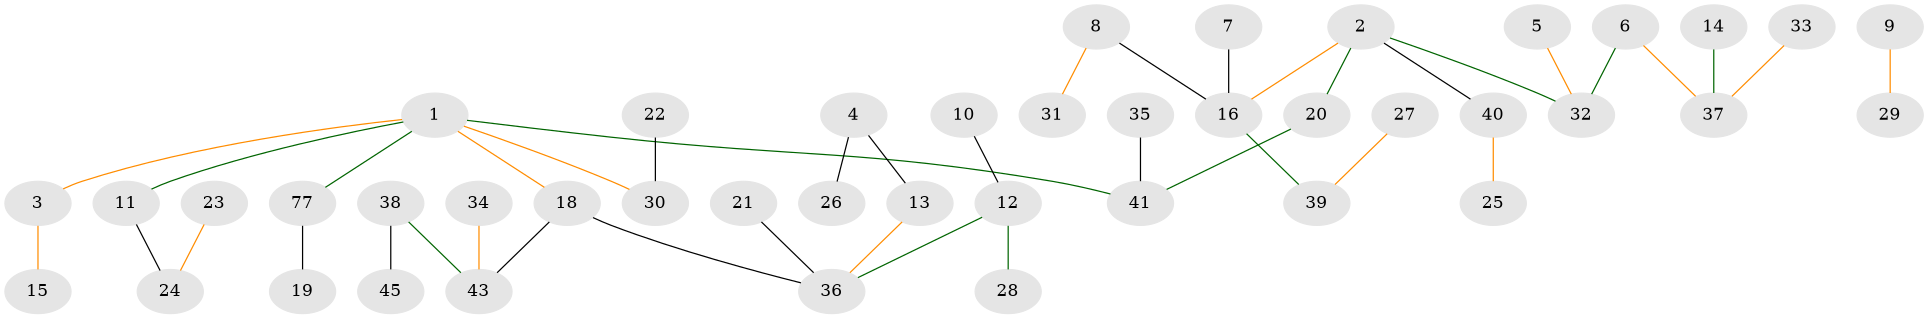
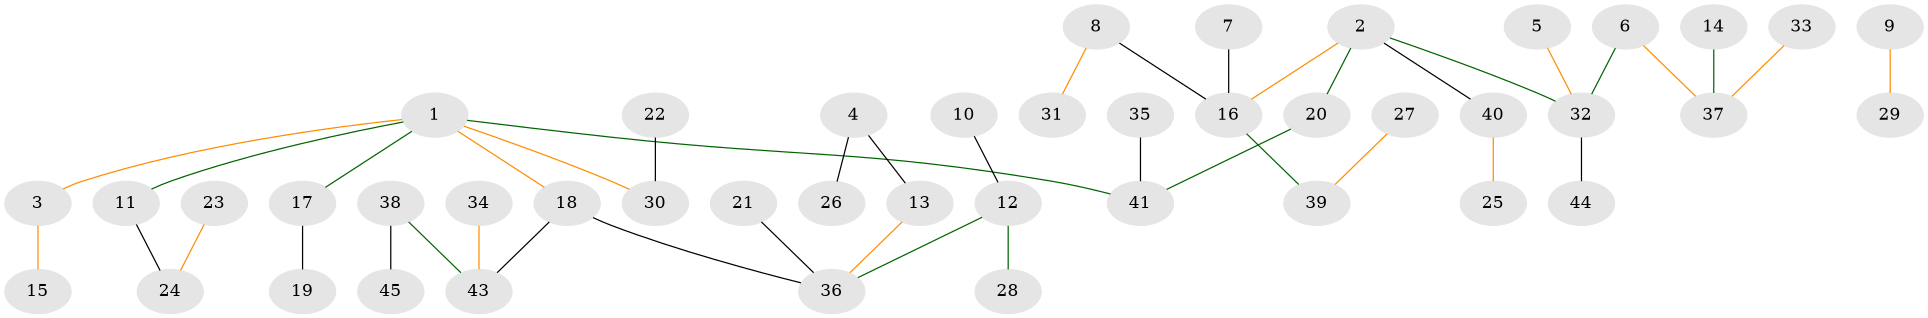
(303, 203) -> (303, 203)
none -> (1581, 203)
